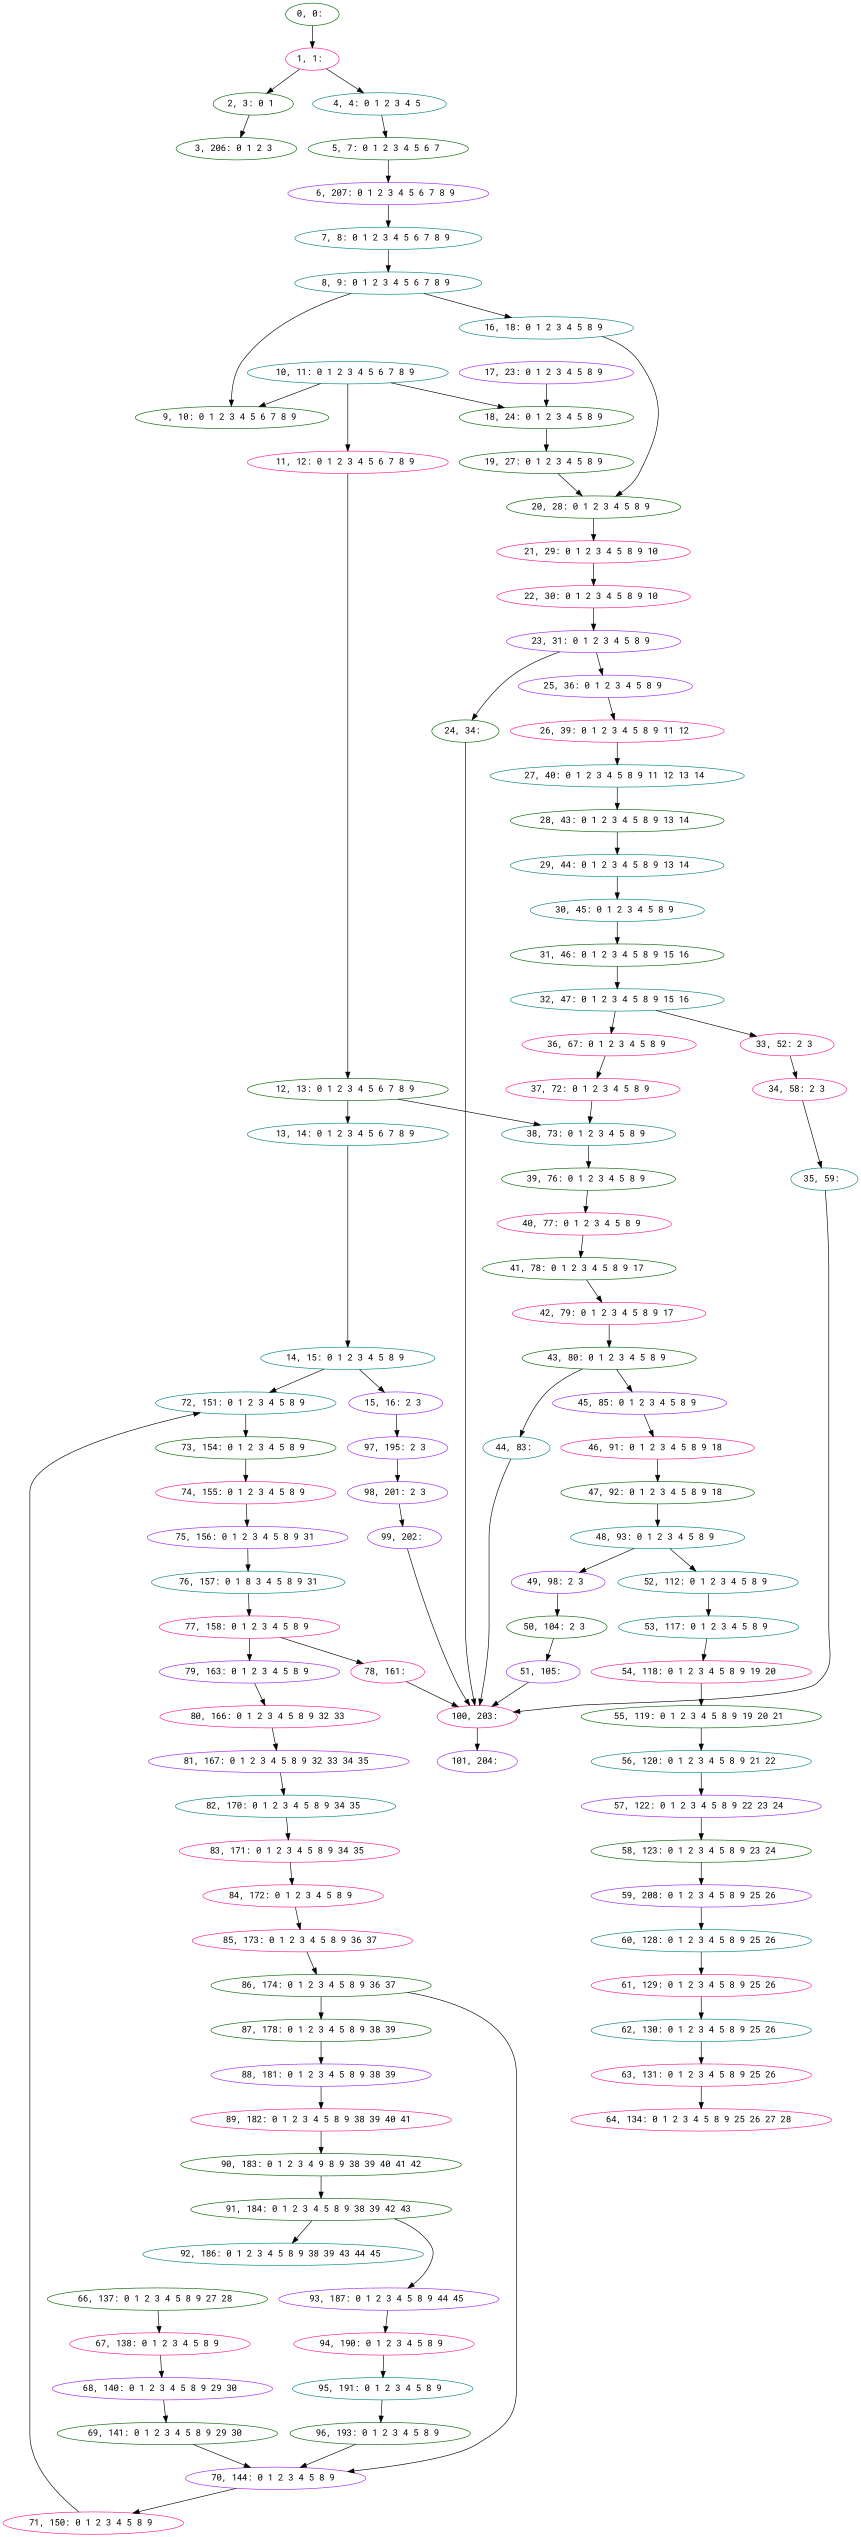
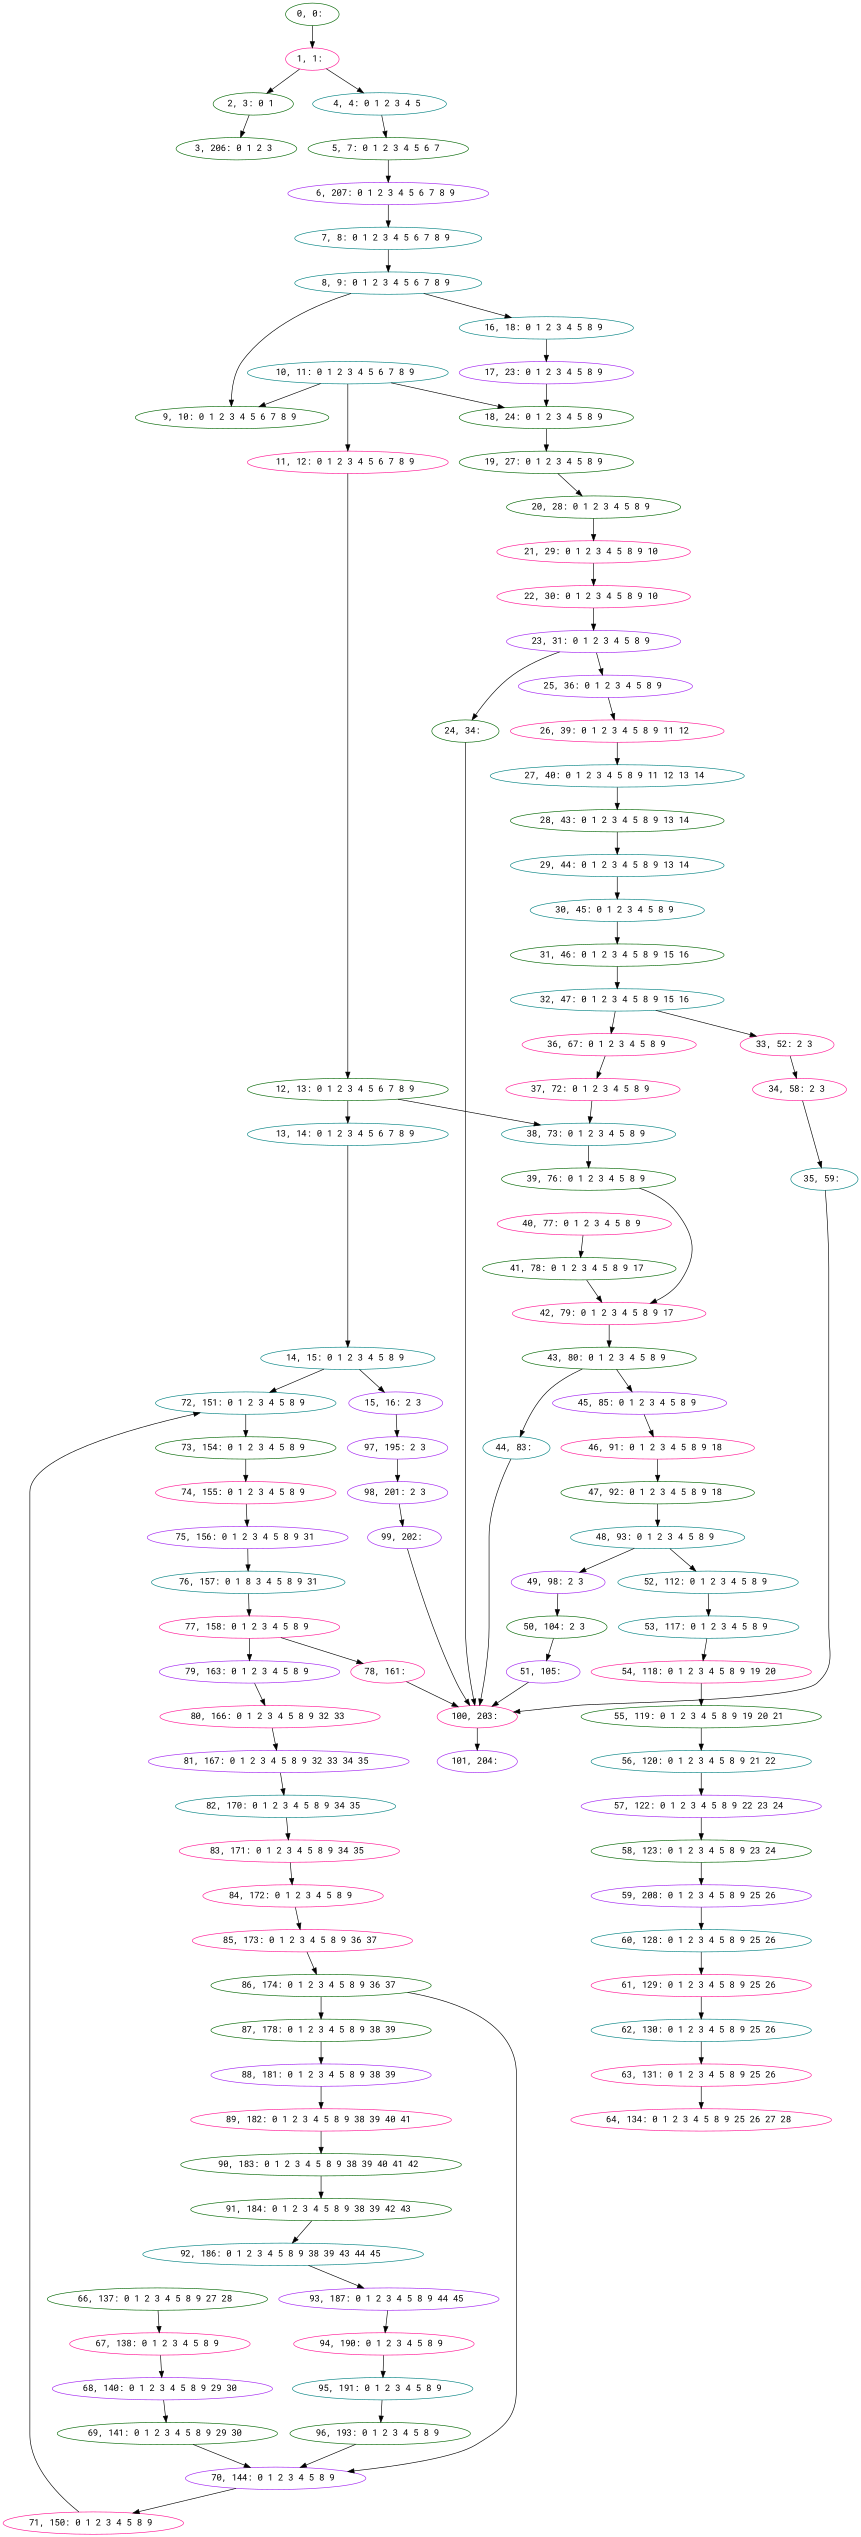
(658, 408) -> (546, 347)
(587, 1198) -> (691, 1239)
(321, 2165) -> (321, 2165)
(431, 2246) -> (333, 2276)
